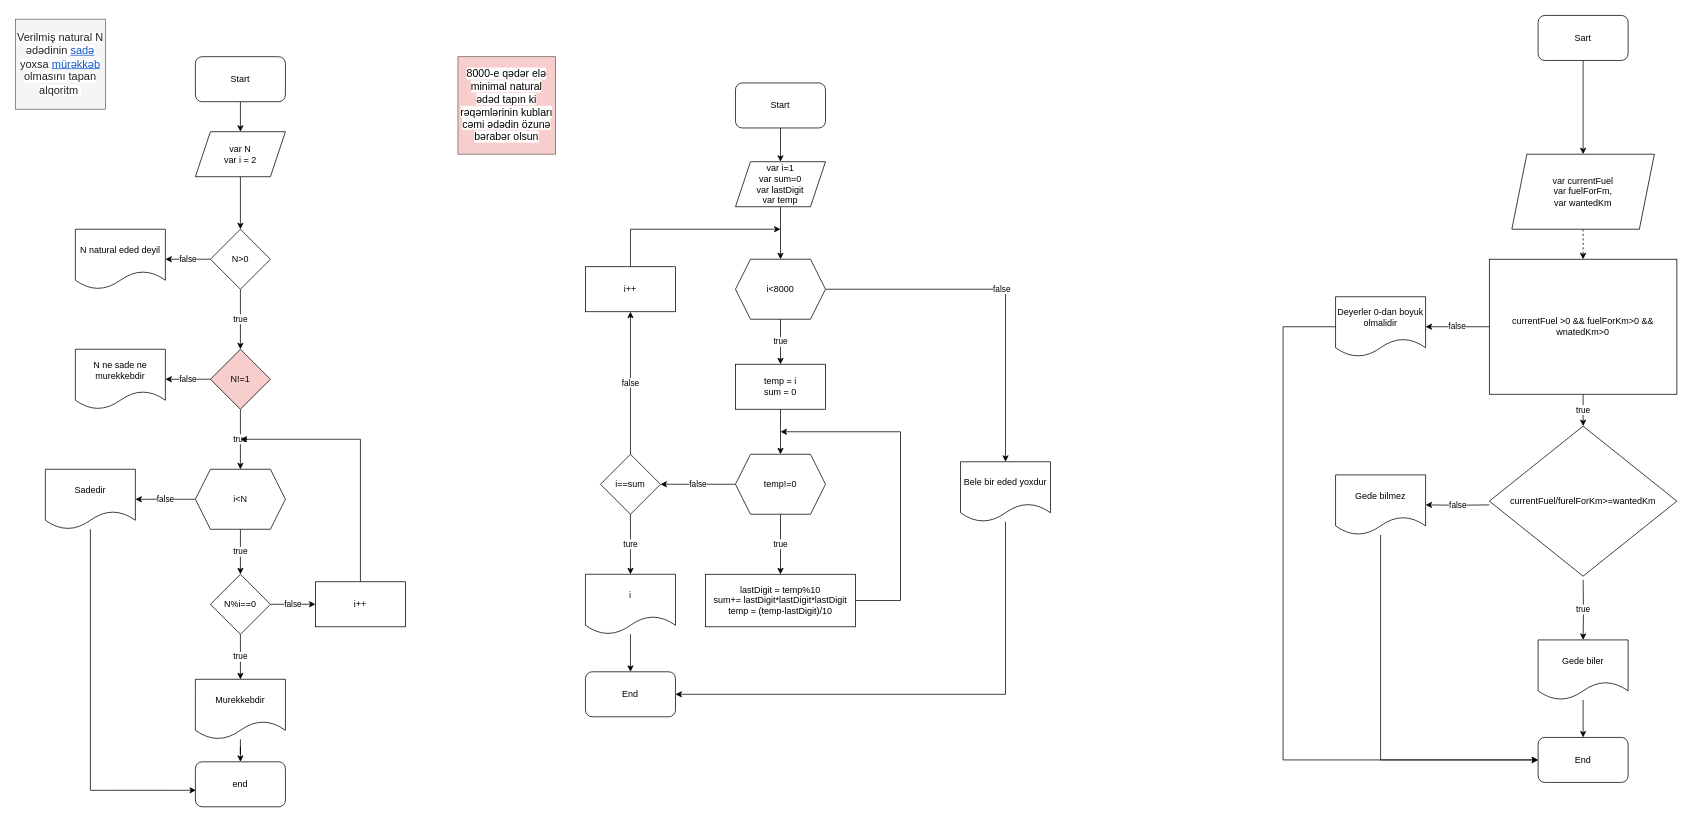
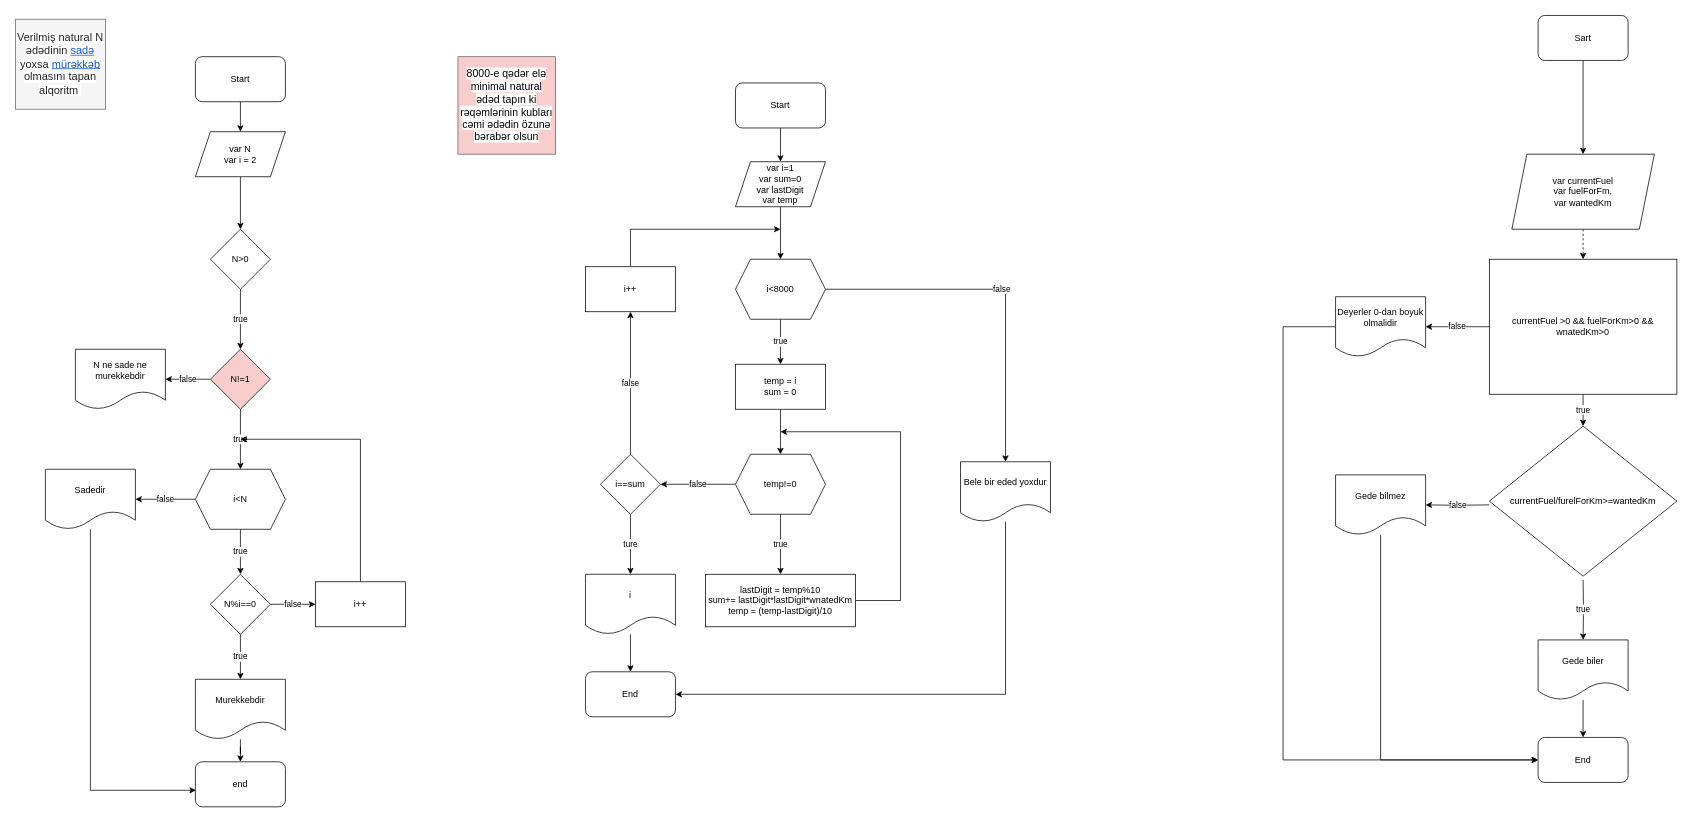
(120, 259) -> none
(190, 259) -> none
(780, 600) -> (780, 600)
